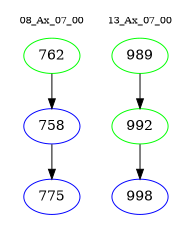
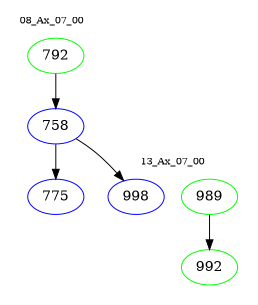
(52, 56) -> (56, 56)
(140, 157) -> (107, 162)
